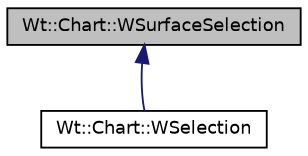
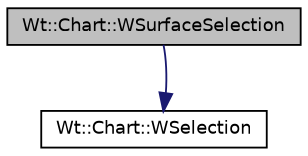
(142, 87) -> (166, 69)
